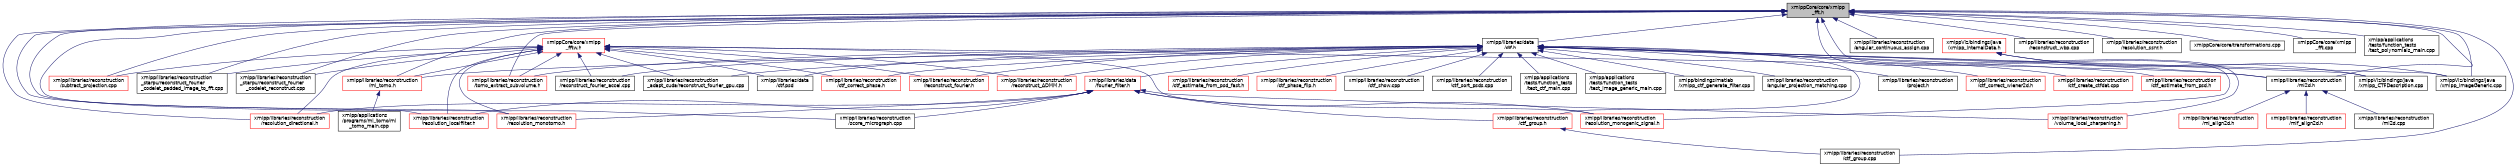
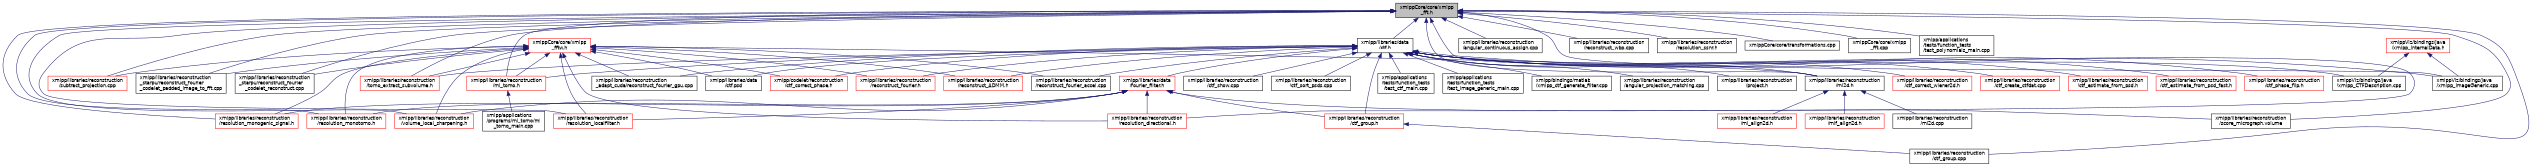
none -> (458, 77)
(861, 83) -> (809, 83)
(875, 121) -> (2251, 121)
